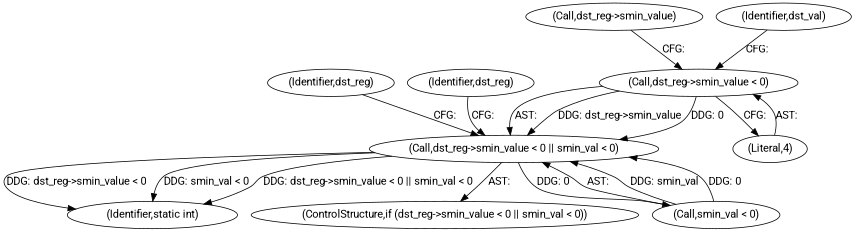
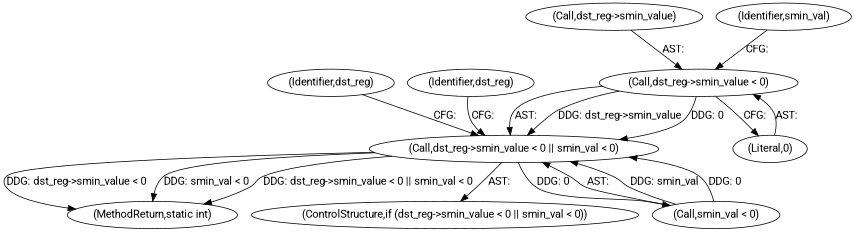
(784, 17) -> (784, 17)
(675, 50) -> (675, 50)
(770, 149) -> (770, 149)
(152, 215) -> (152, 215)
